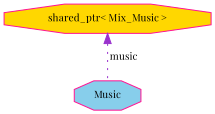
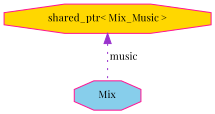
(108, 95) -> (108, 95)
